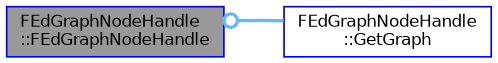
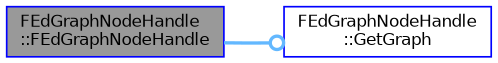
(261, 20) -> (247, 43)
